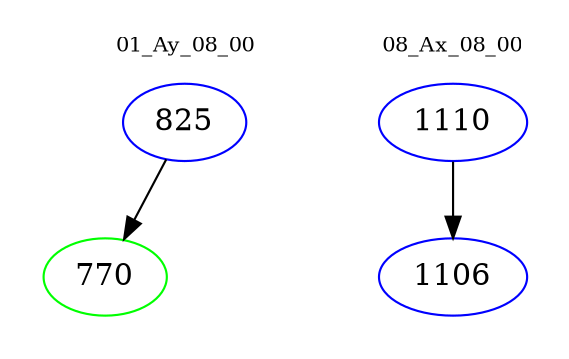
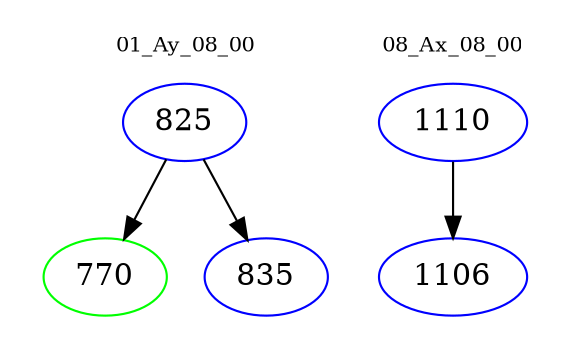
none -> (266, 277)
